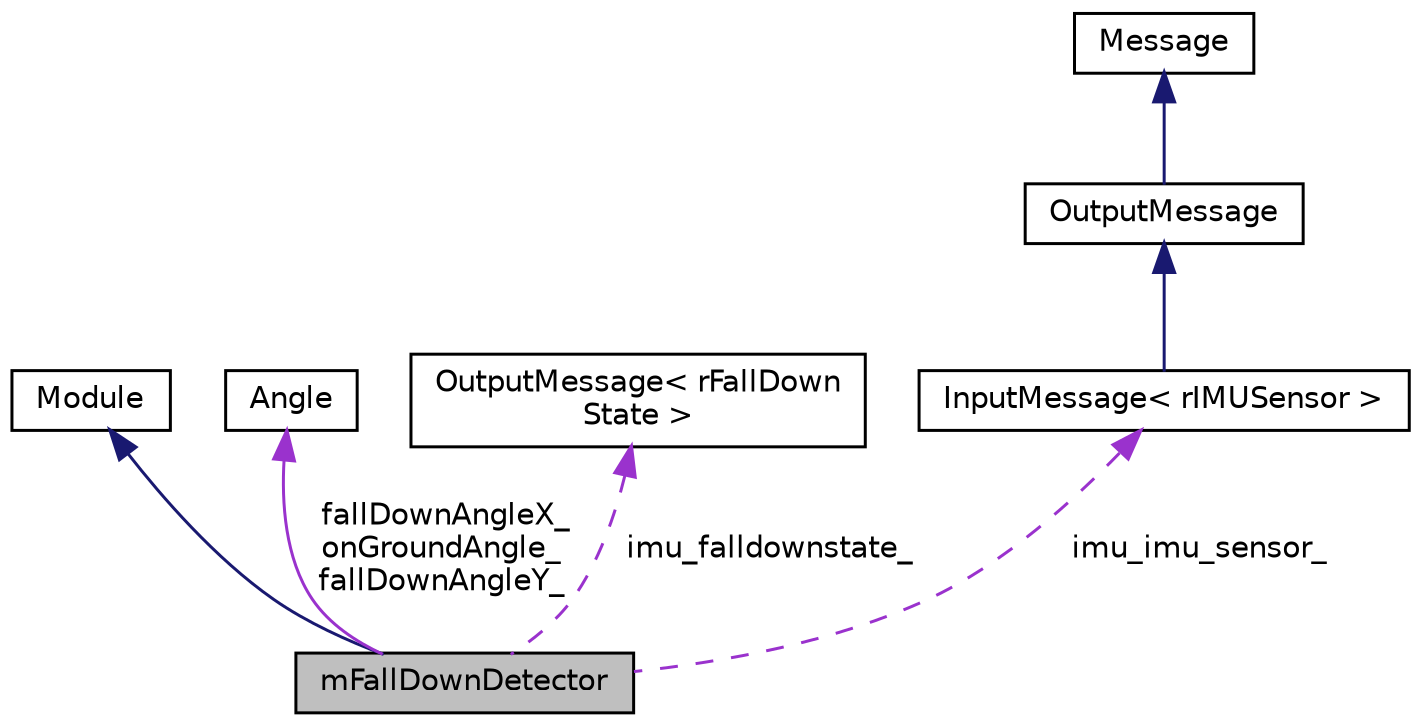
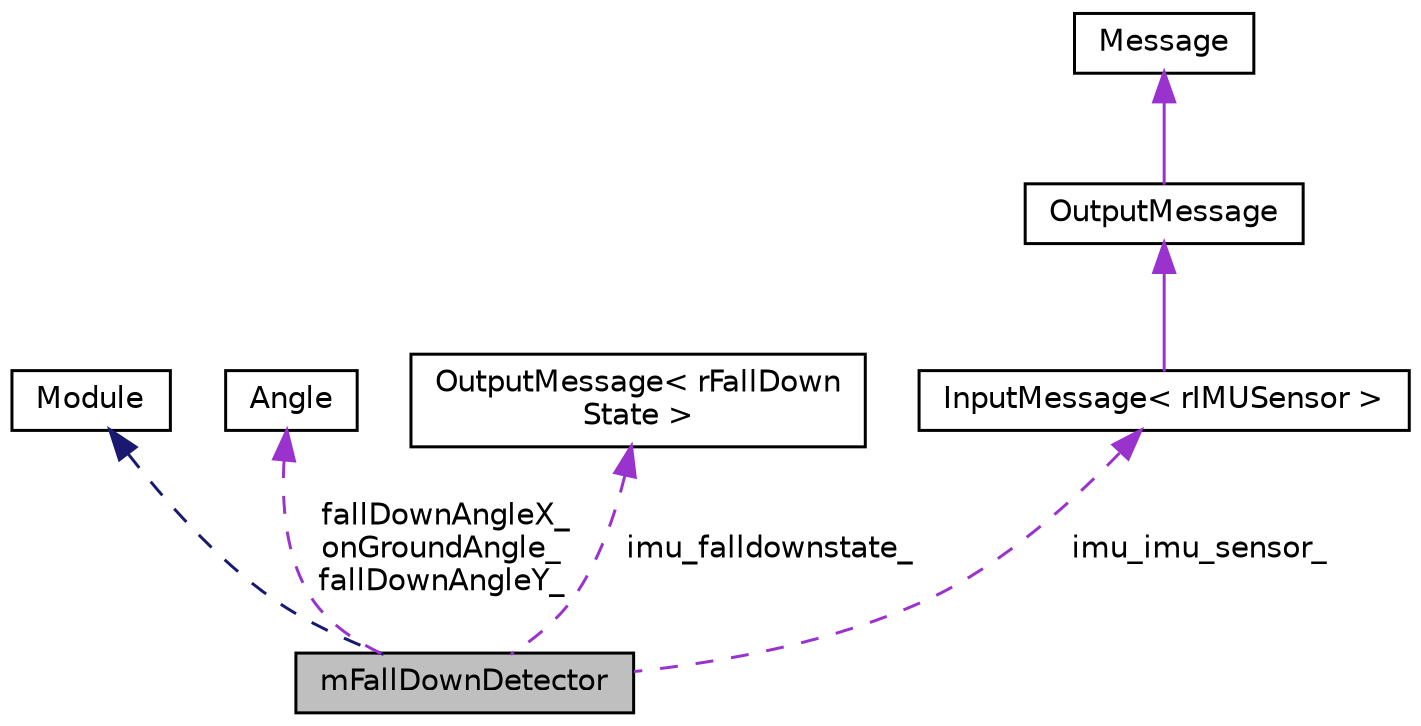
(1164, 144) -> (1164, 144)
(1164, 323) -> (1164, 323)
(241, 574) -> (241, 574)
(300, 575) -> (300, 575)
